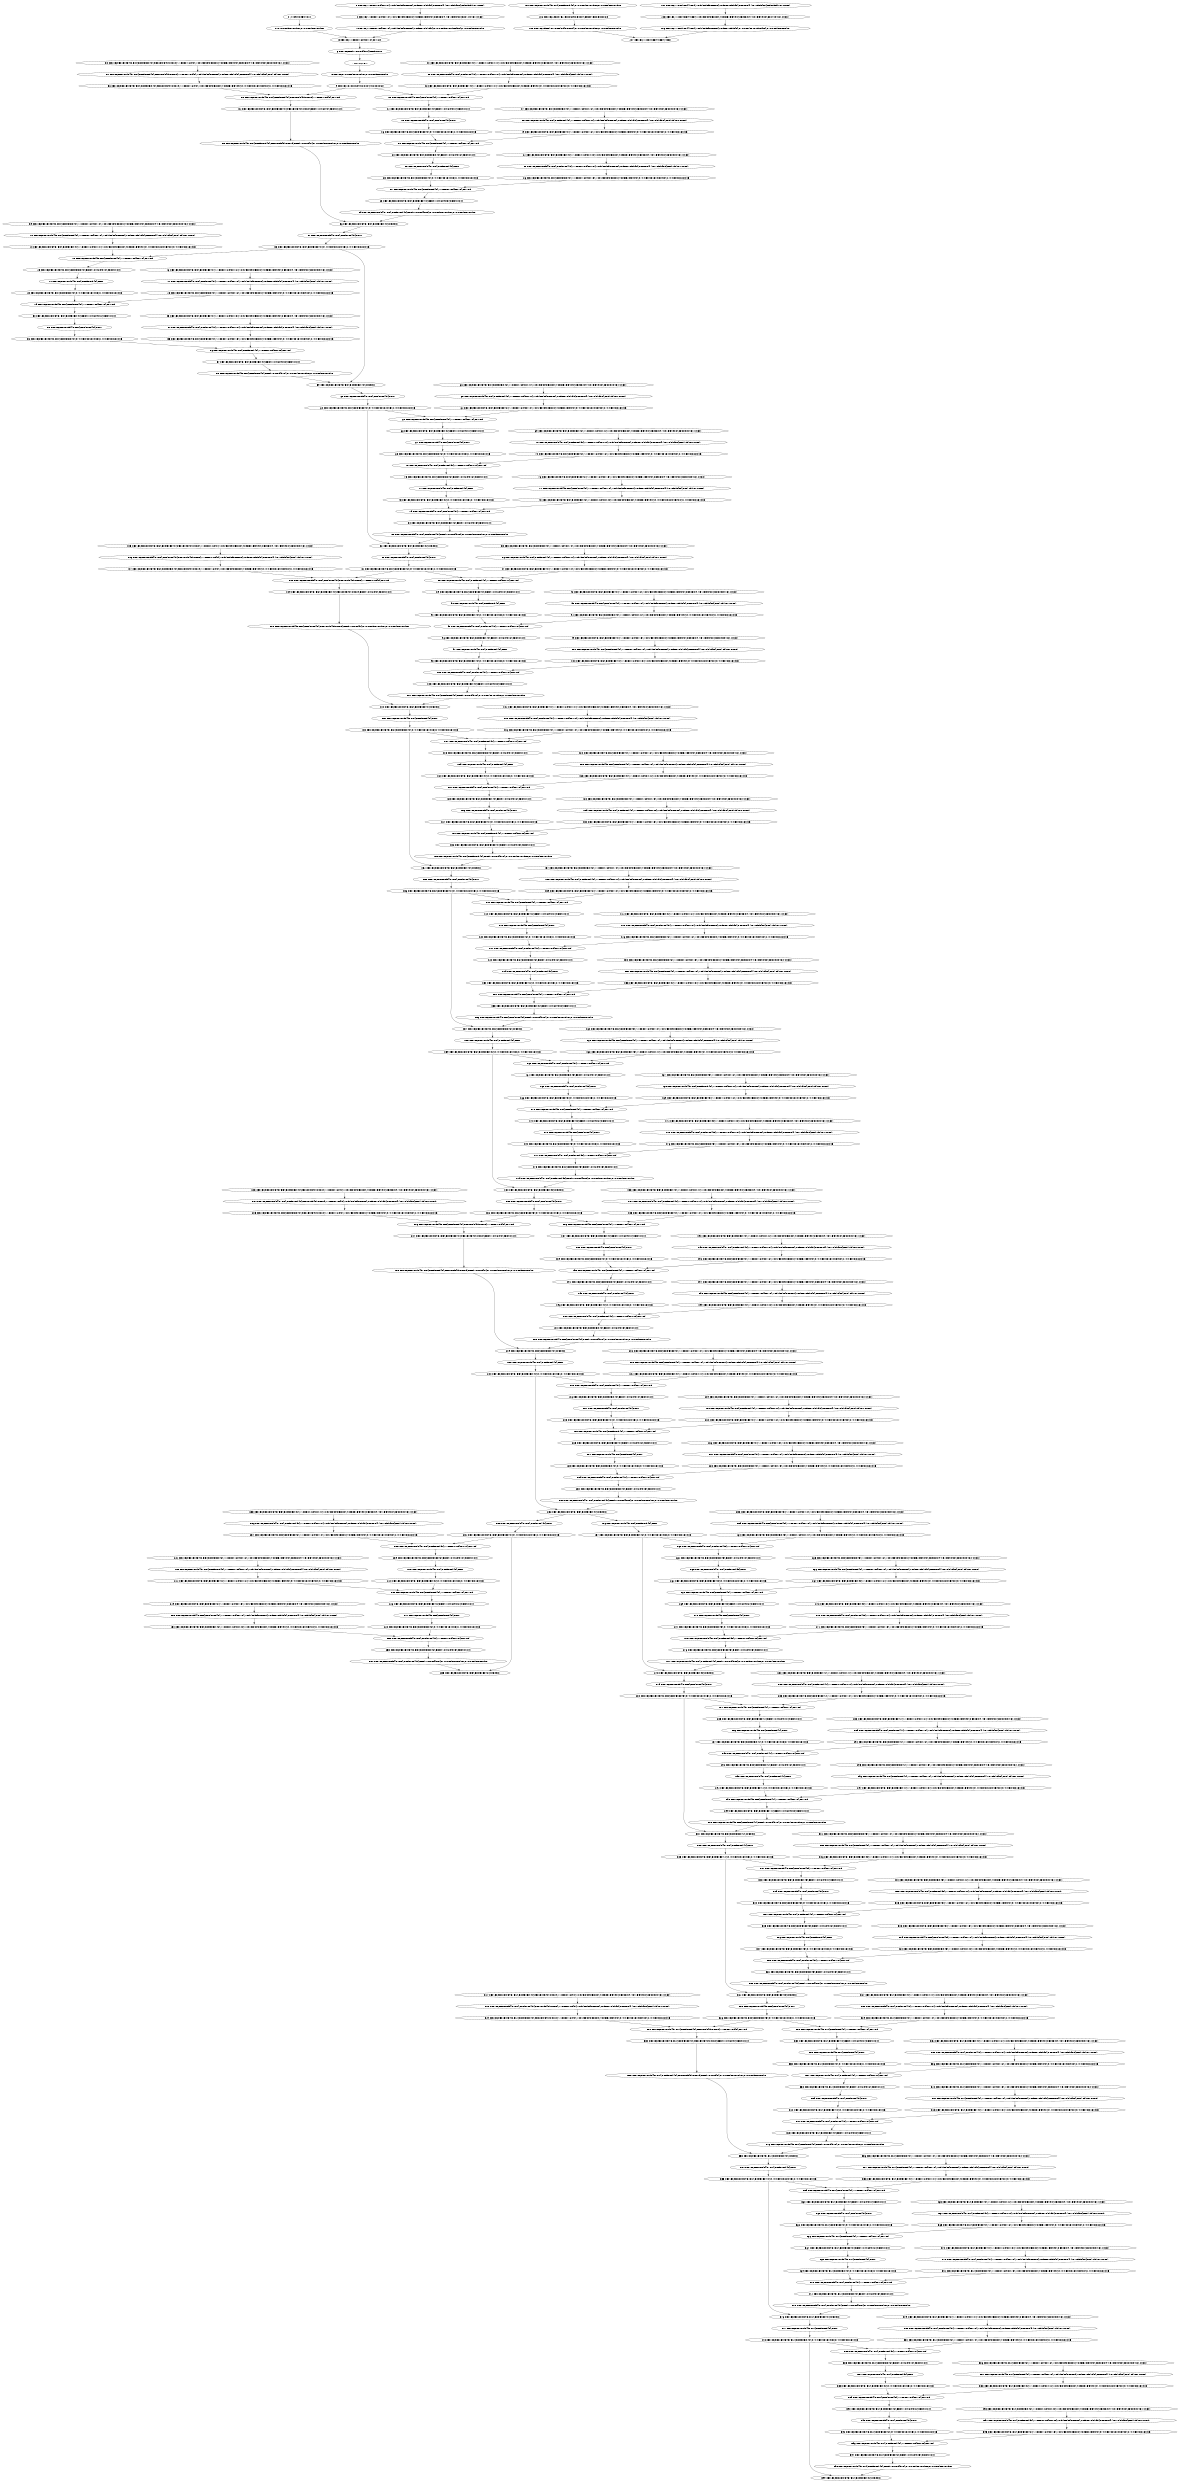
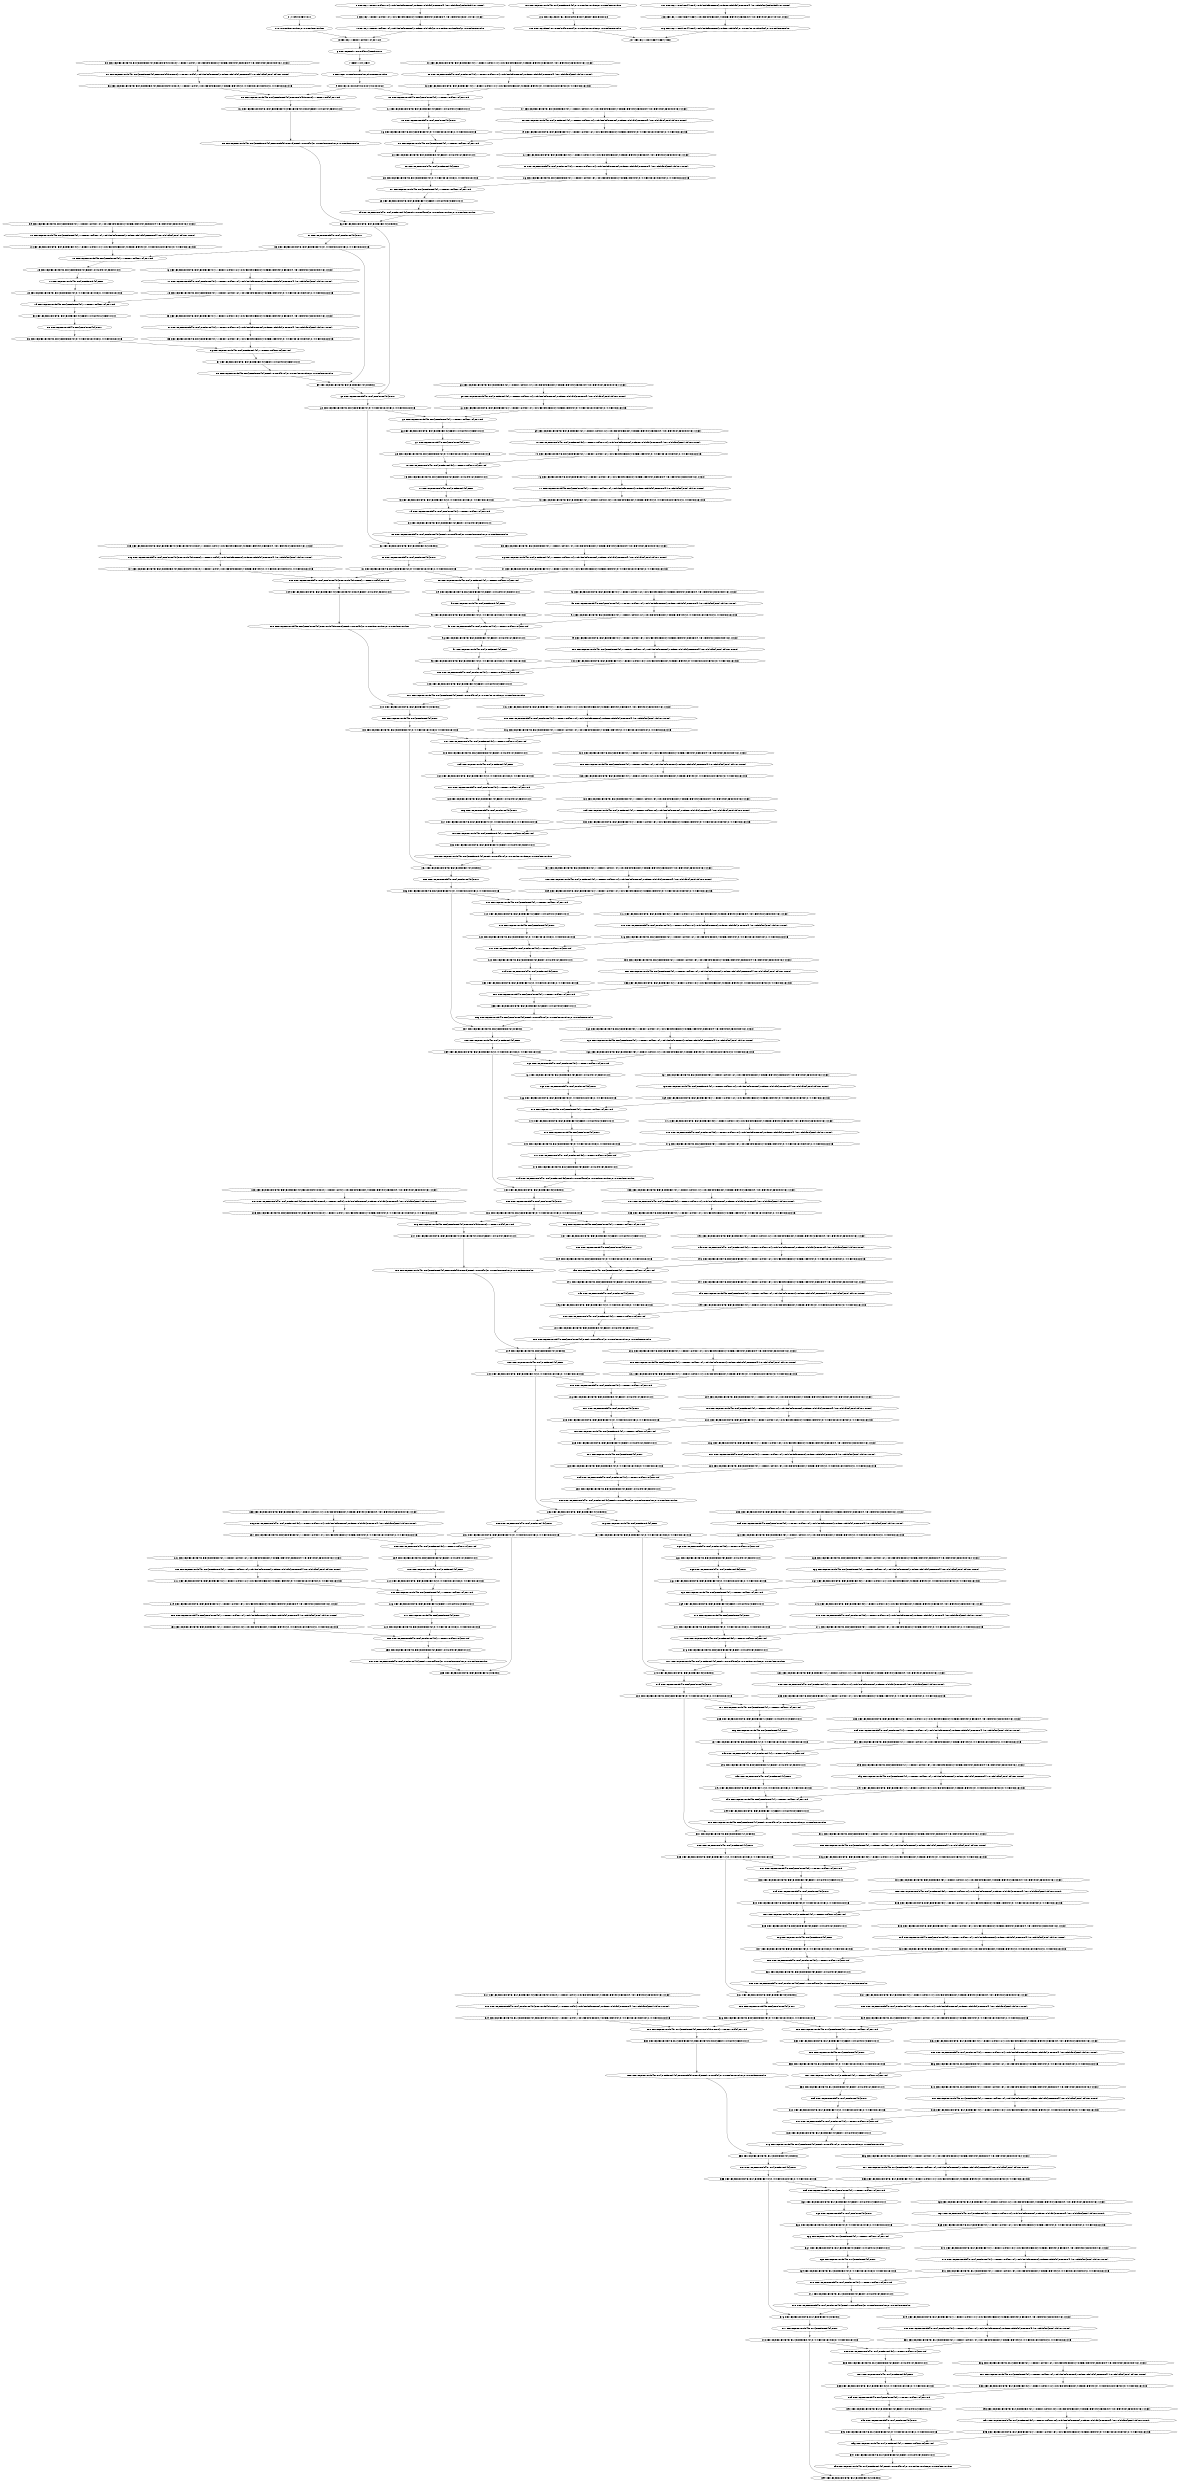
(360, 63) -> (360, 63)
(360, 74) -> (360, 74)
(353, 229) -> (390, 309)
(409, 551) -> none
